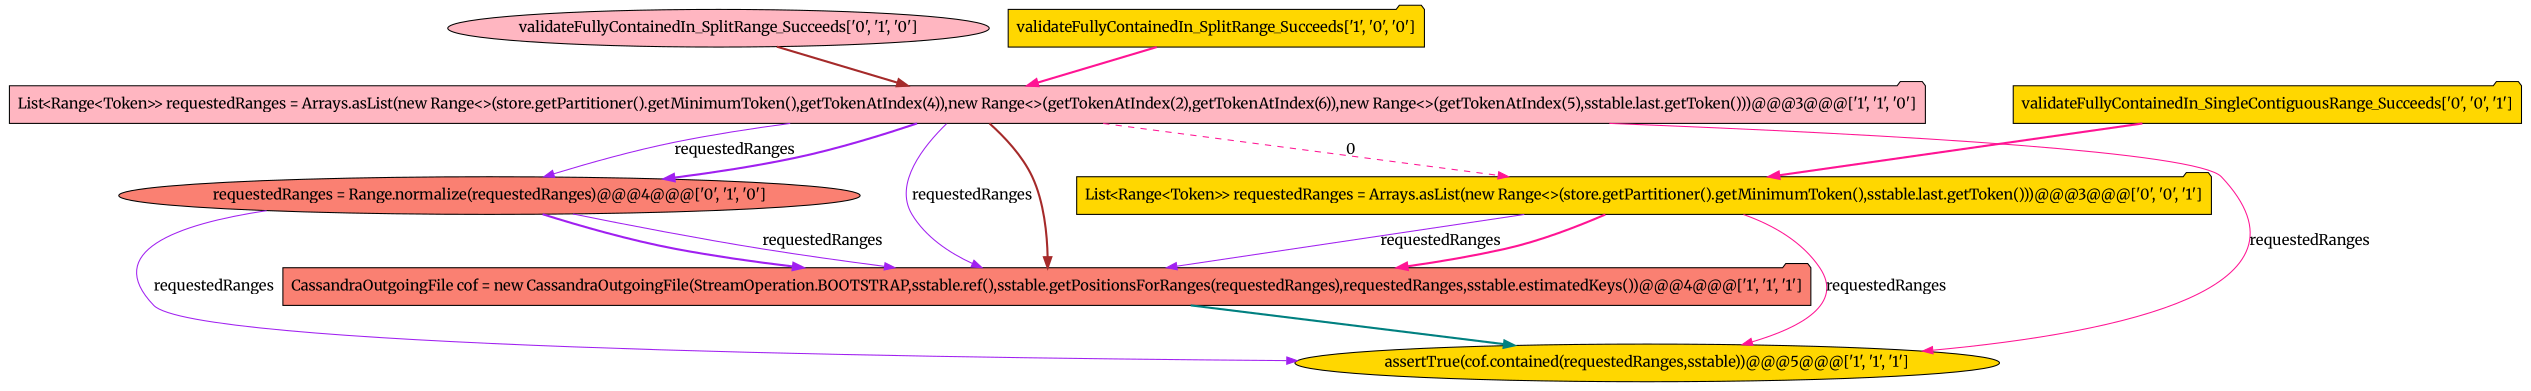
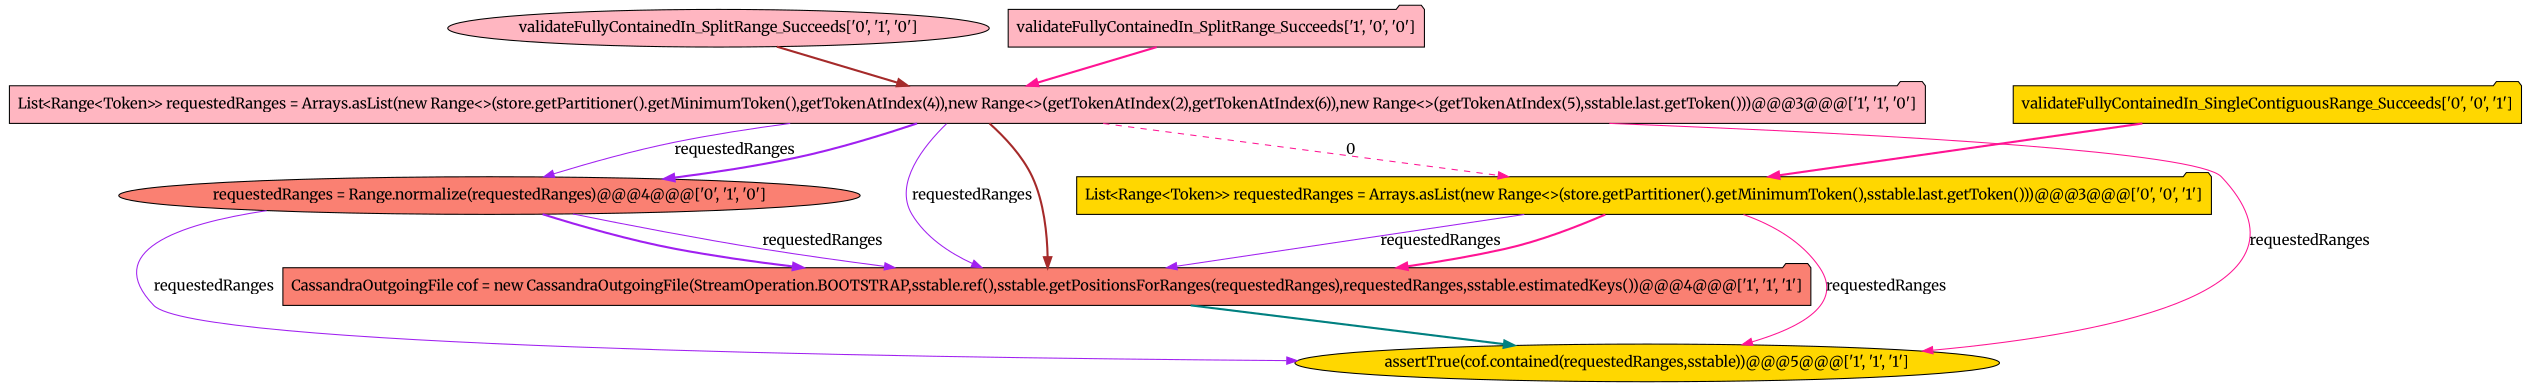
(1216, 28) -> (1216, 28)
